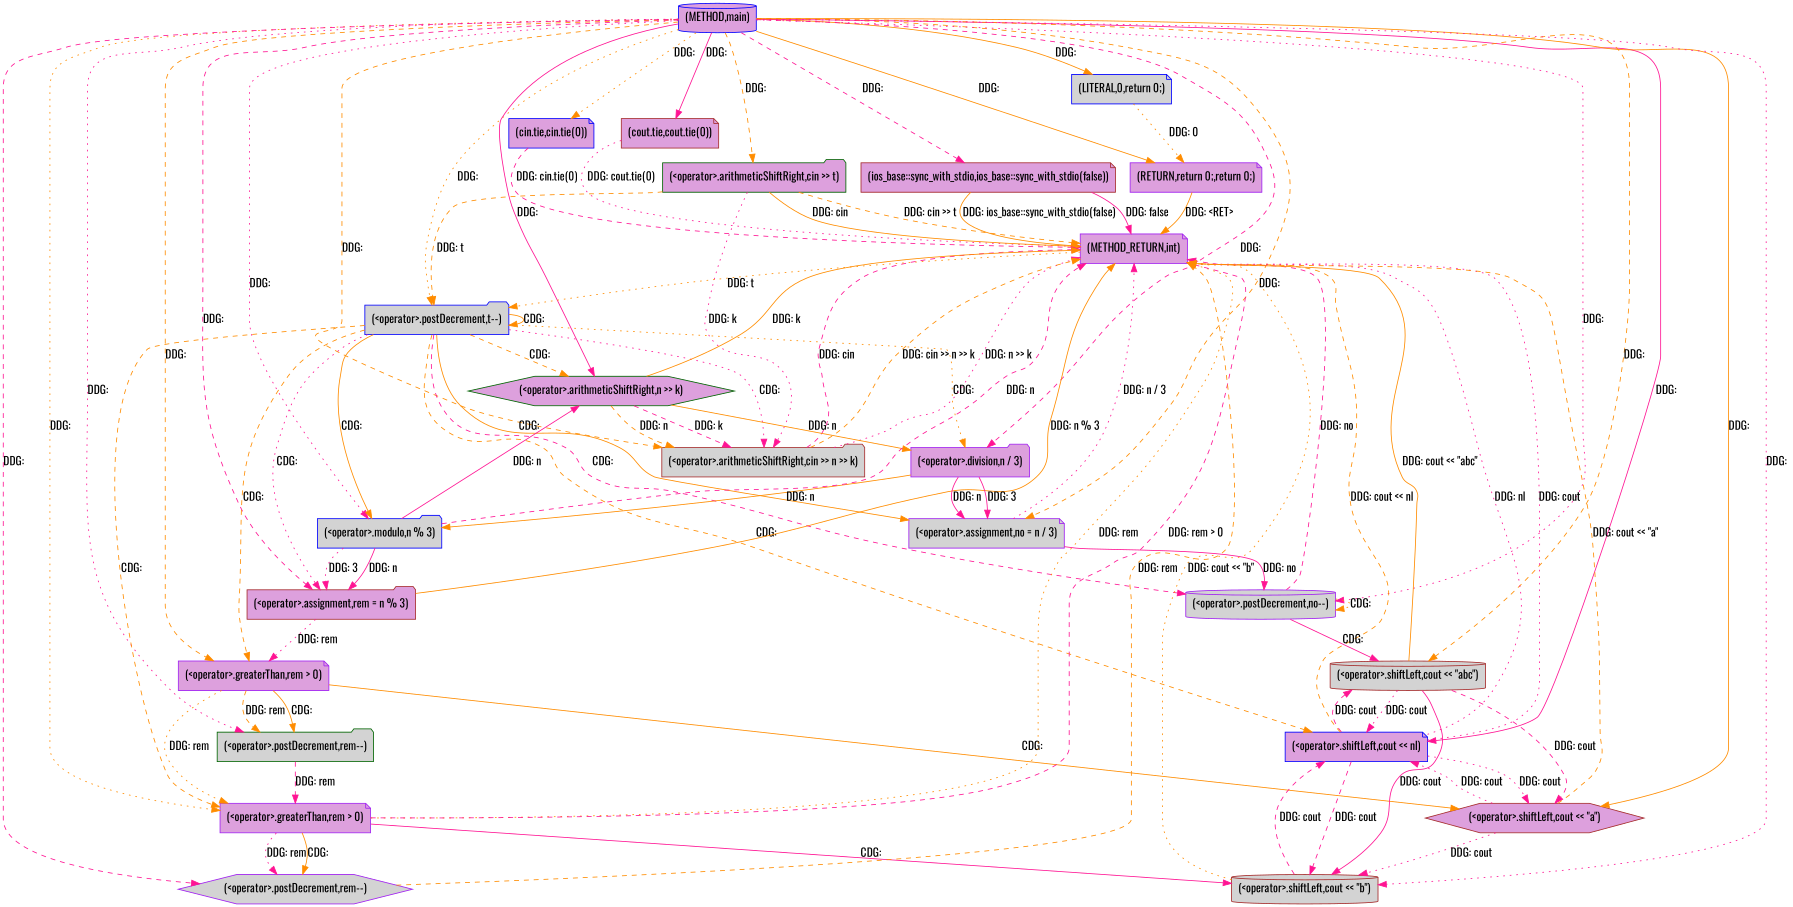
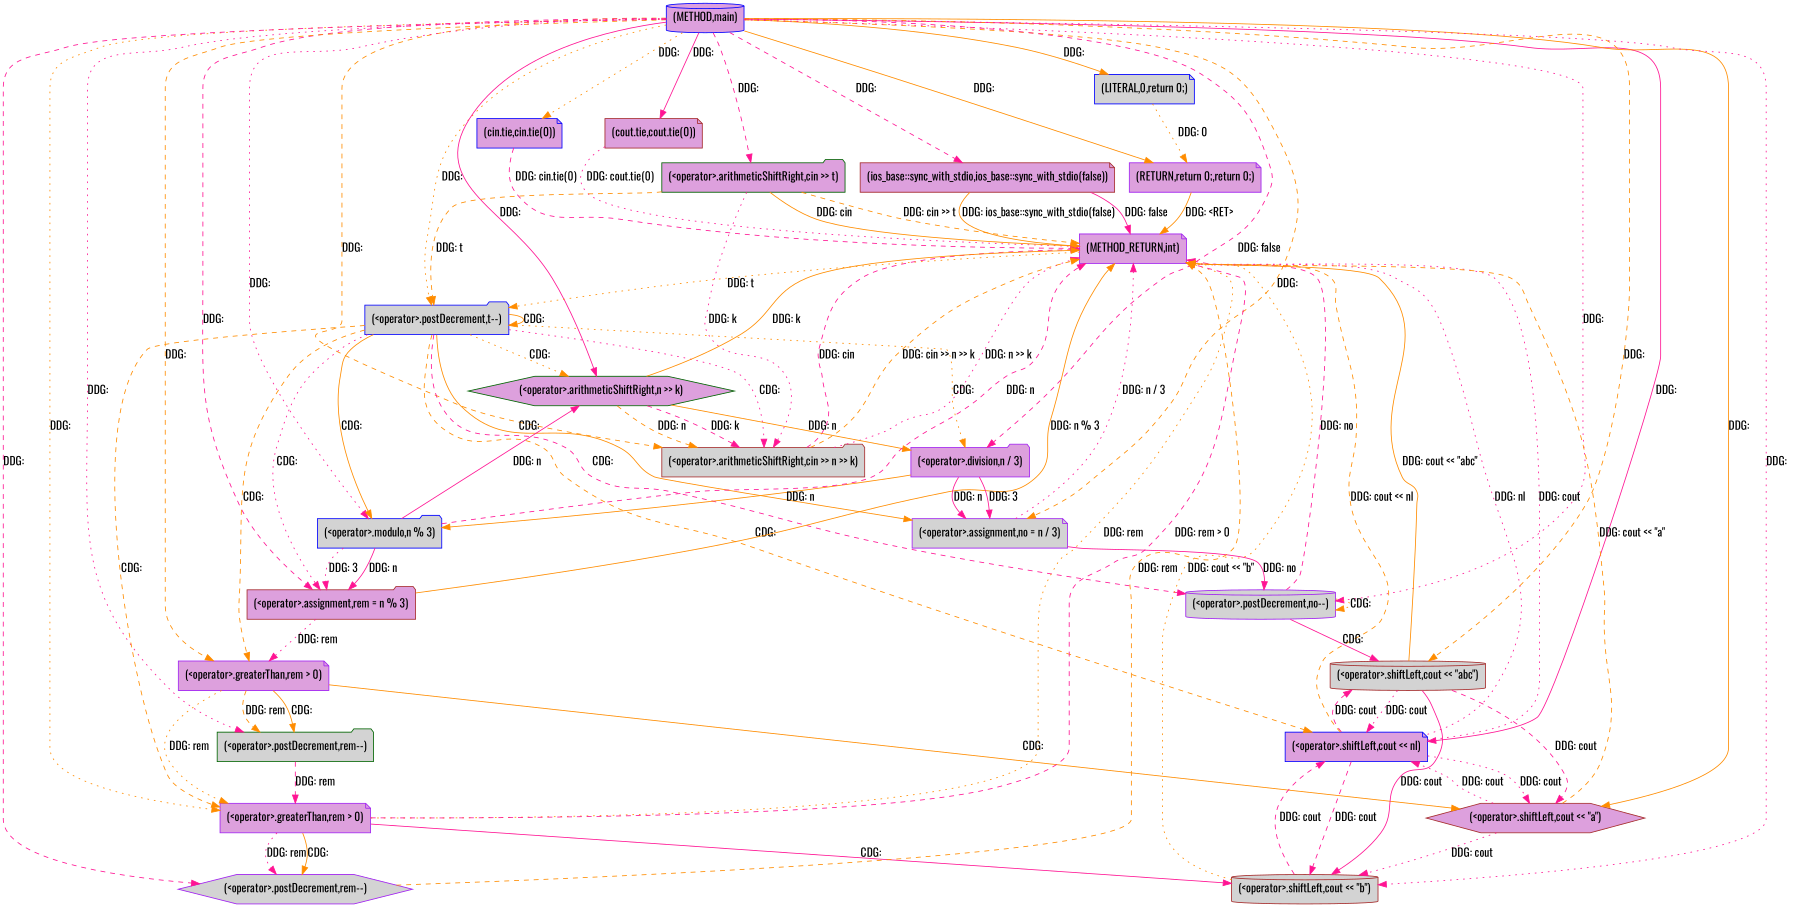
(743, 92) -> (734, 93)
(1252, 249) -> (1259, 249)
(515, 354) -> (515, 354)
